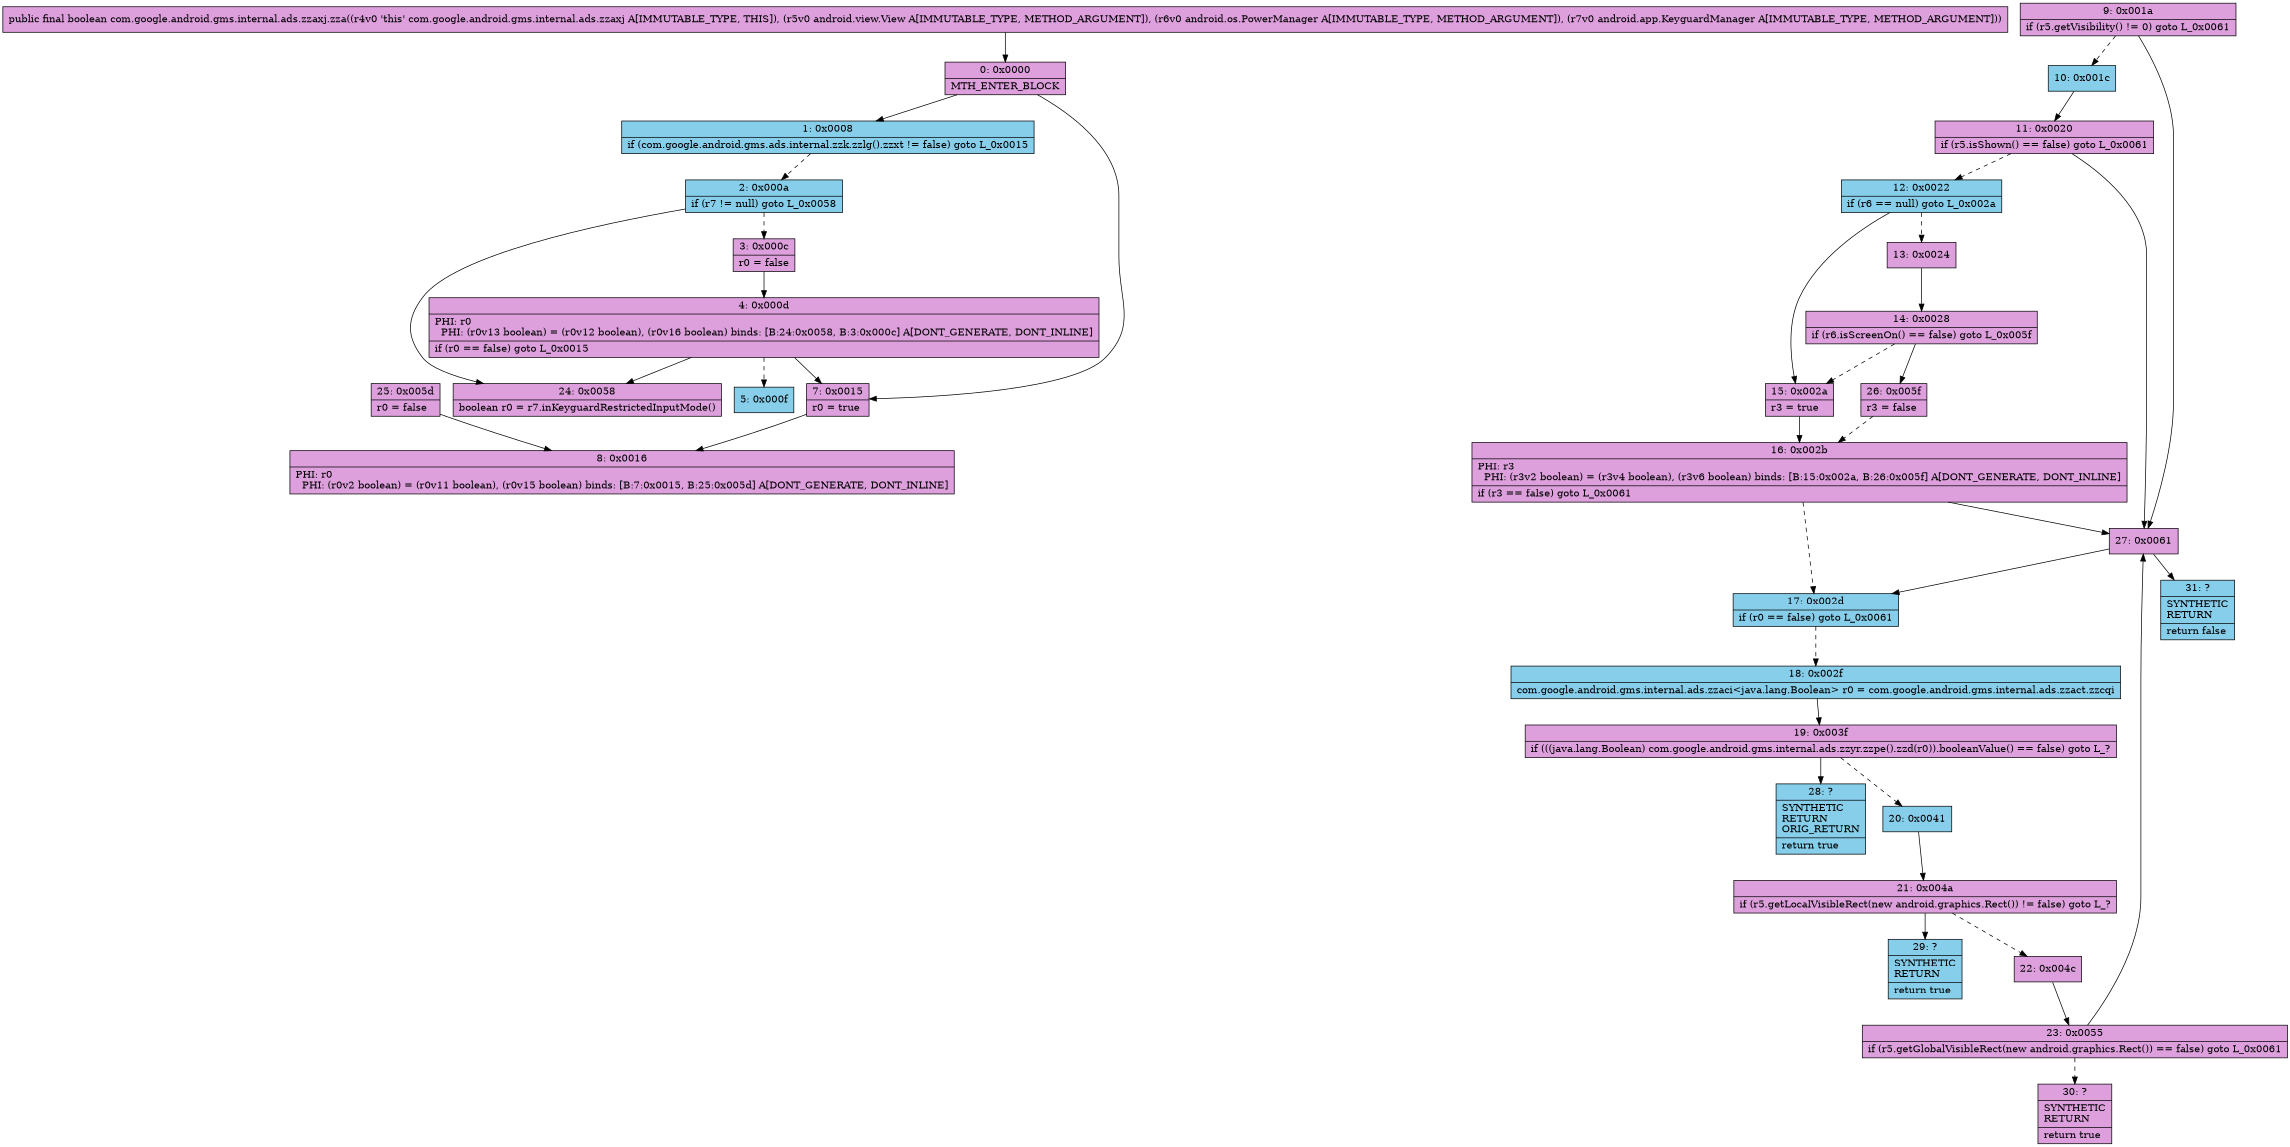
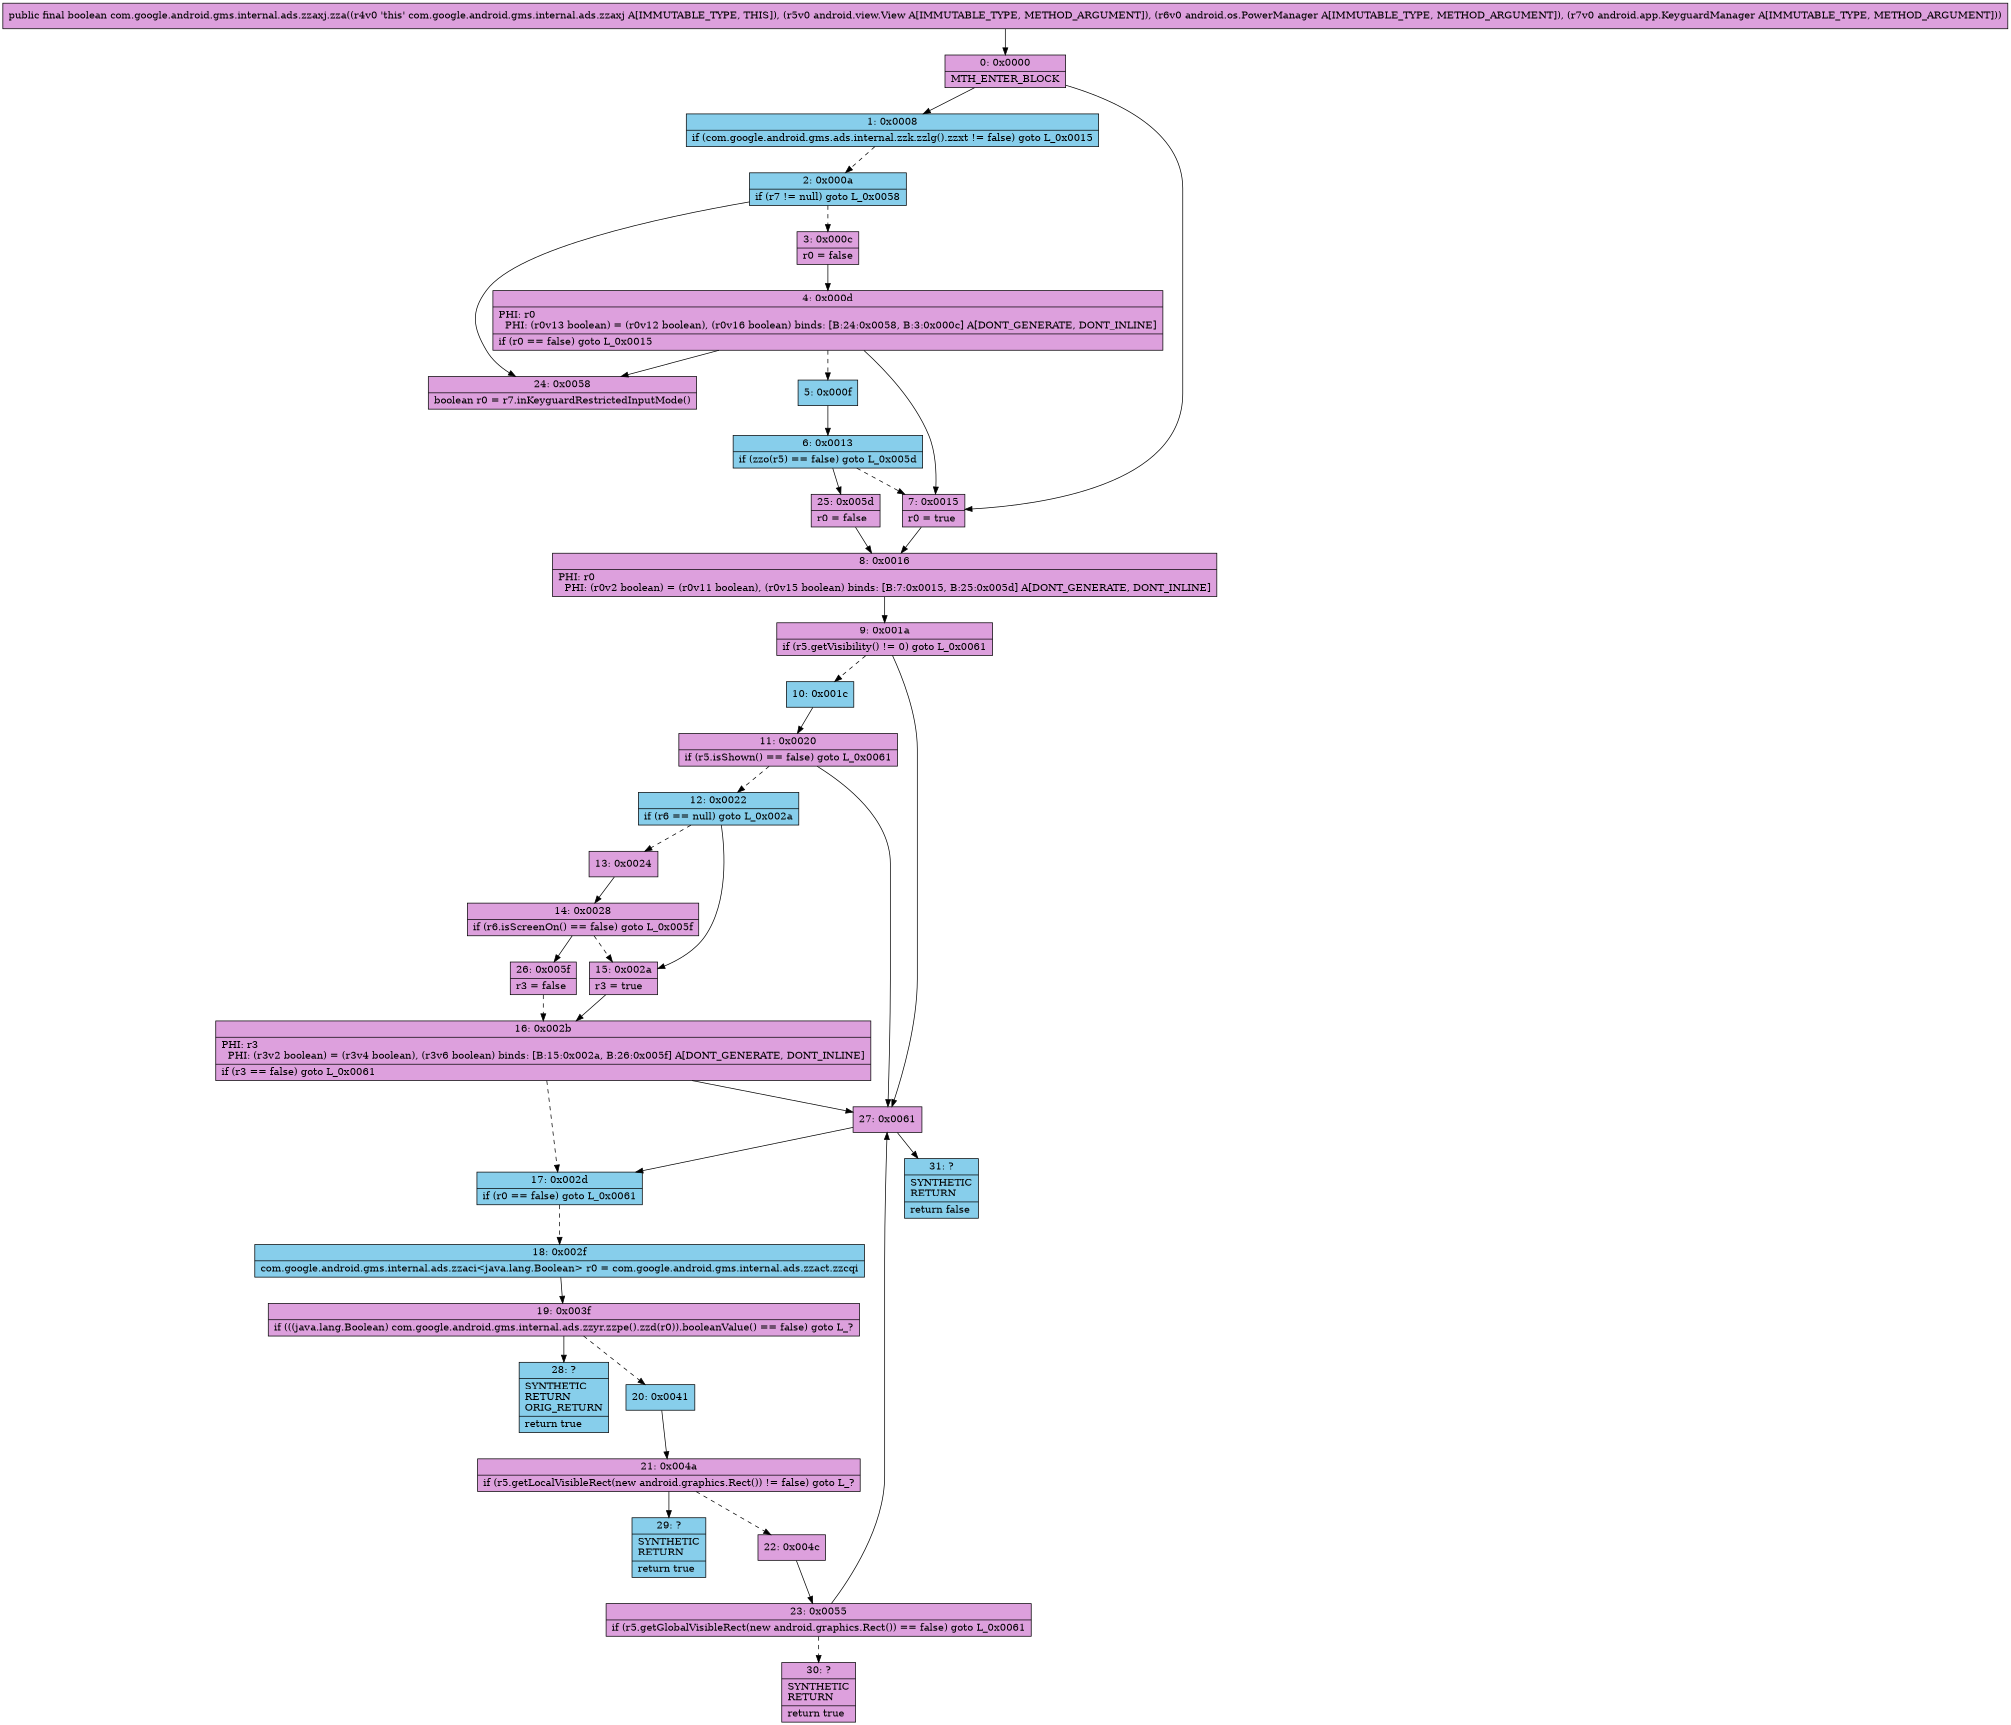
none -> (828, 452)
none -> (885, 606)
